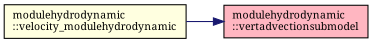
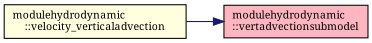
(95, 22) -> (95, 22)
